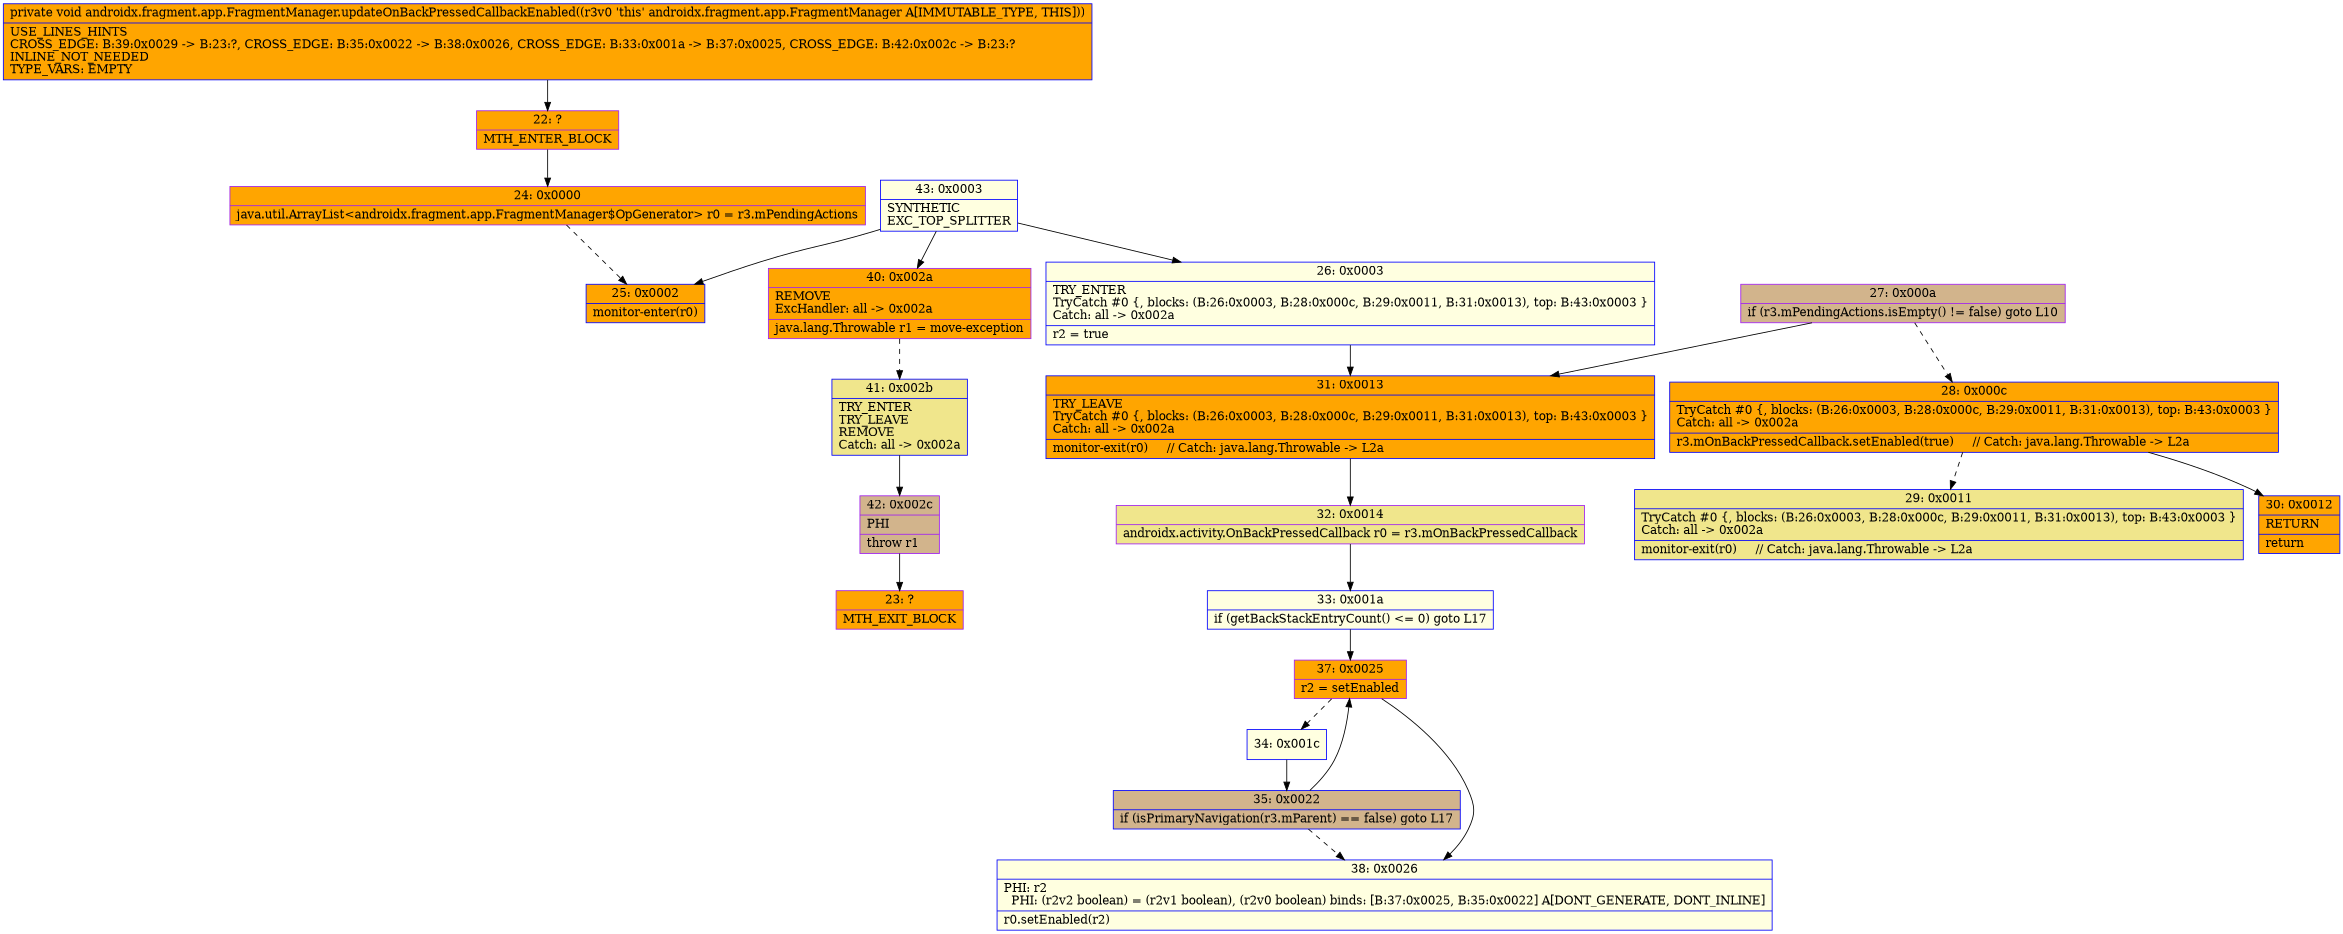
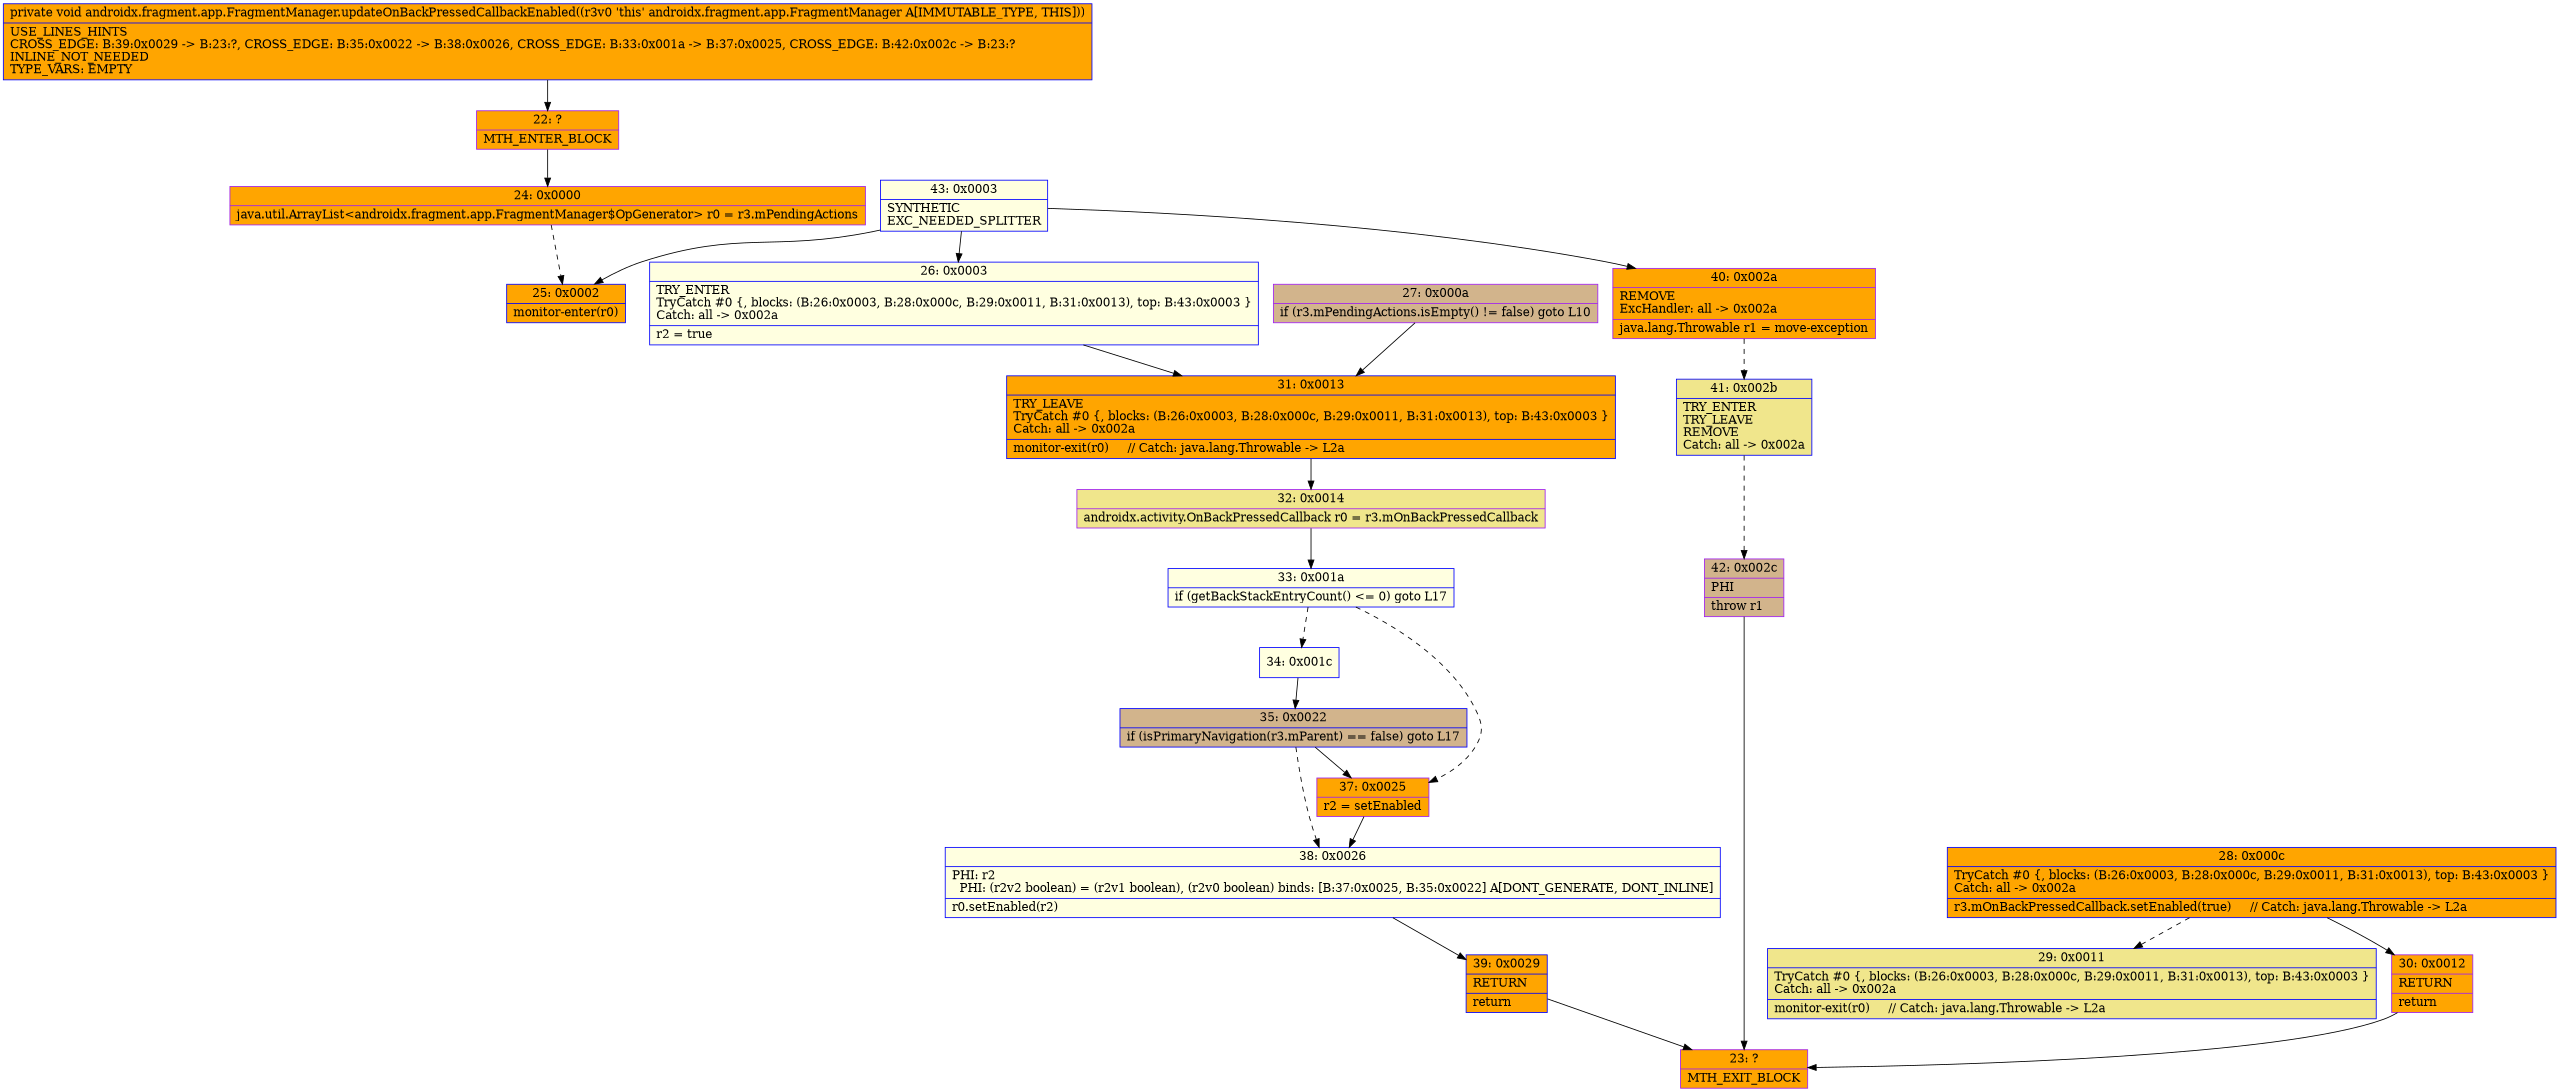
(949, 221) -> (964, 221)
(1931, 349) -> none
(900, 471) -> (1744, 503)
(2299, 525) -> (2432, 984)
(1350, 640) -> (1456, 680)
(1319, 711) -> (1306, 623)
none -> (1507, 984)
none -> (2109, 1057)
